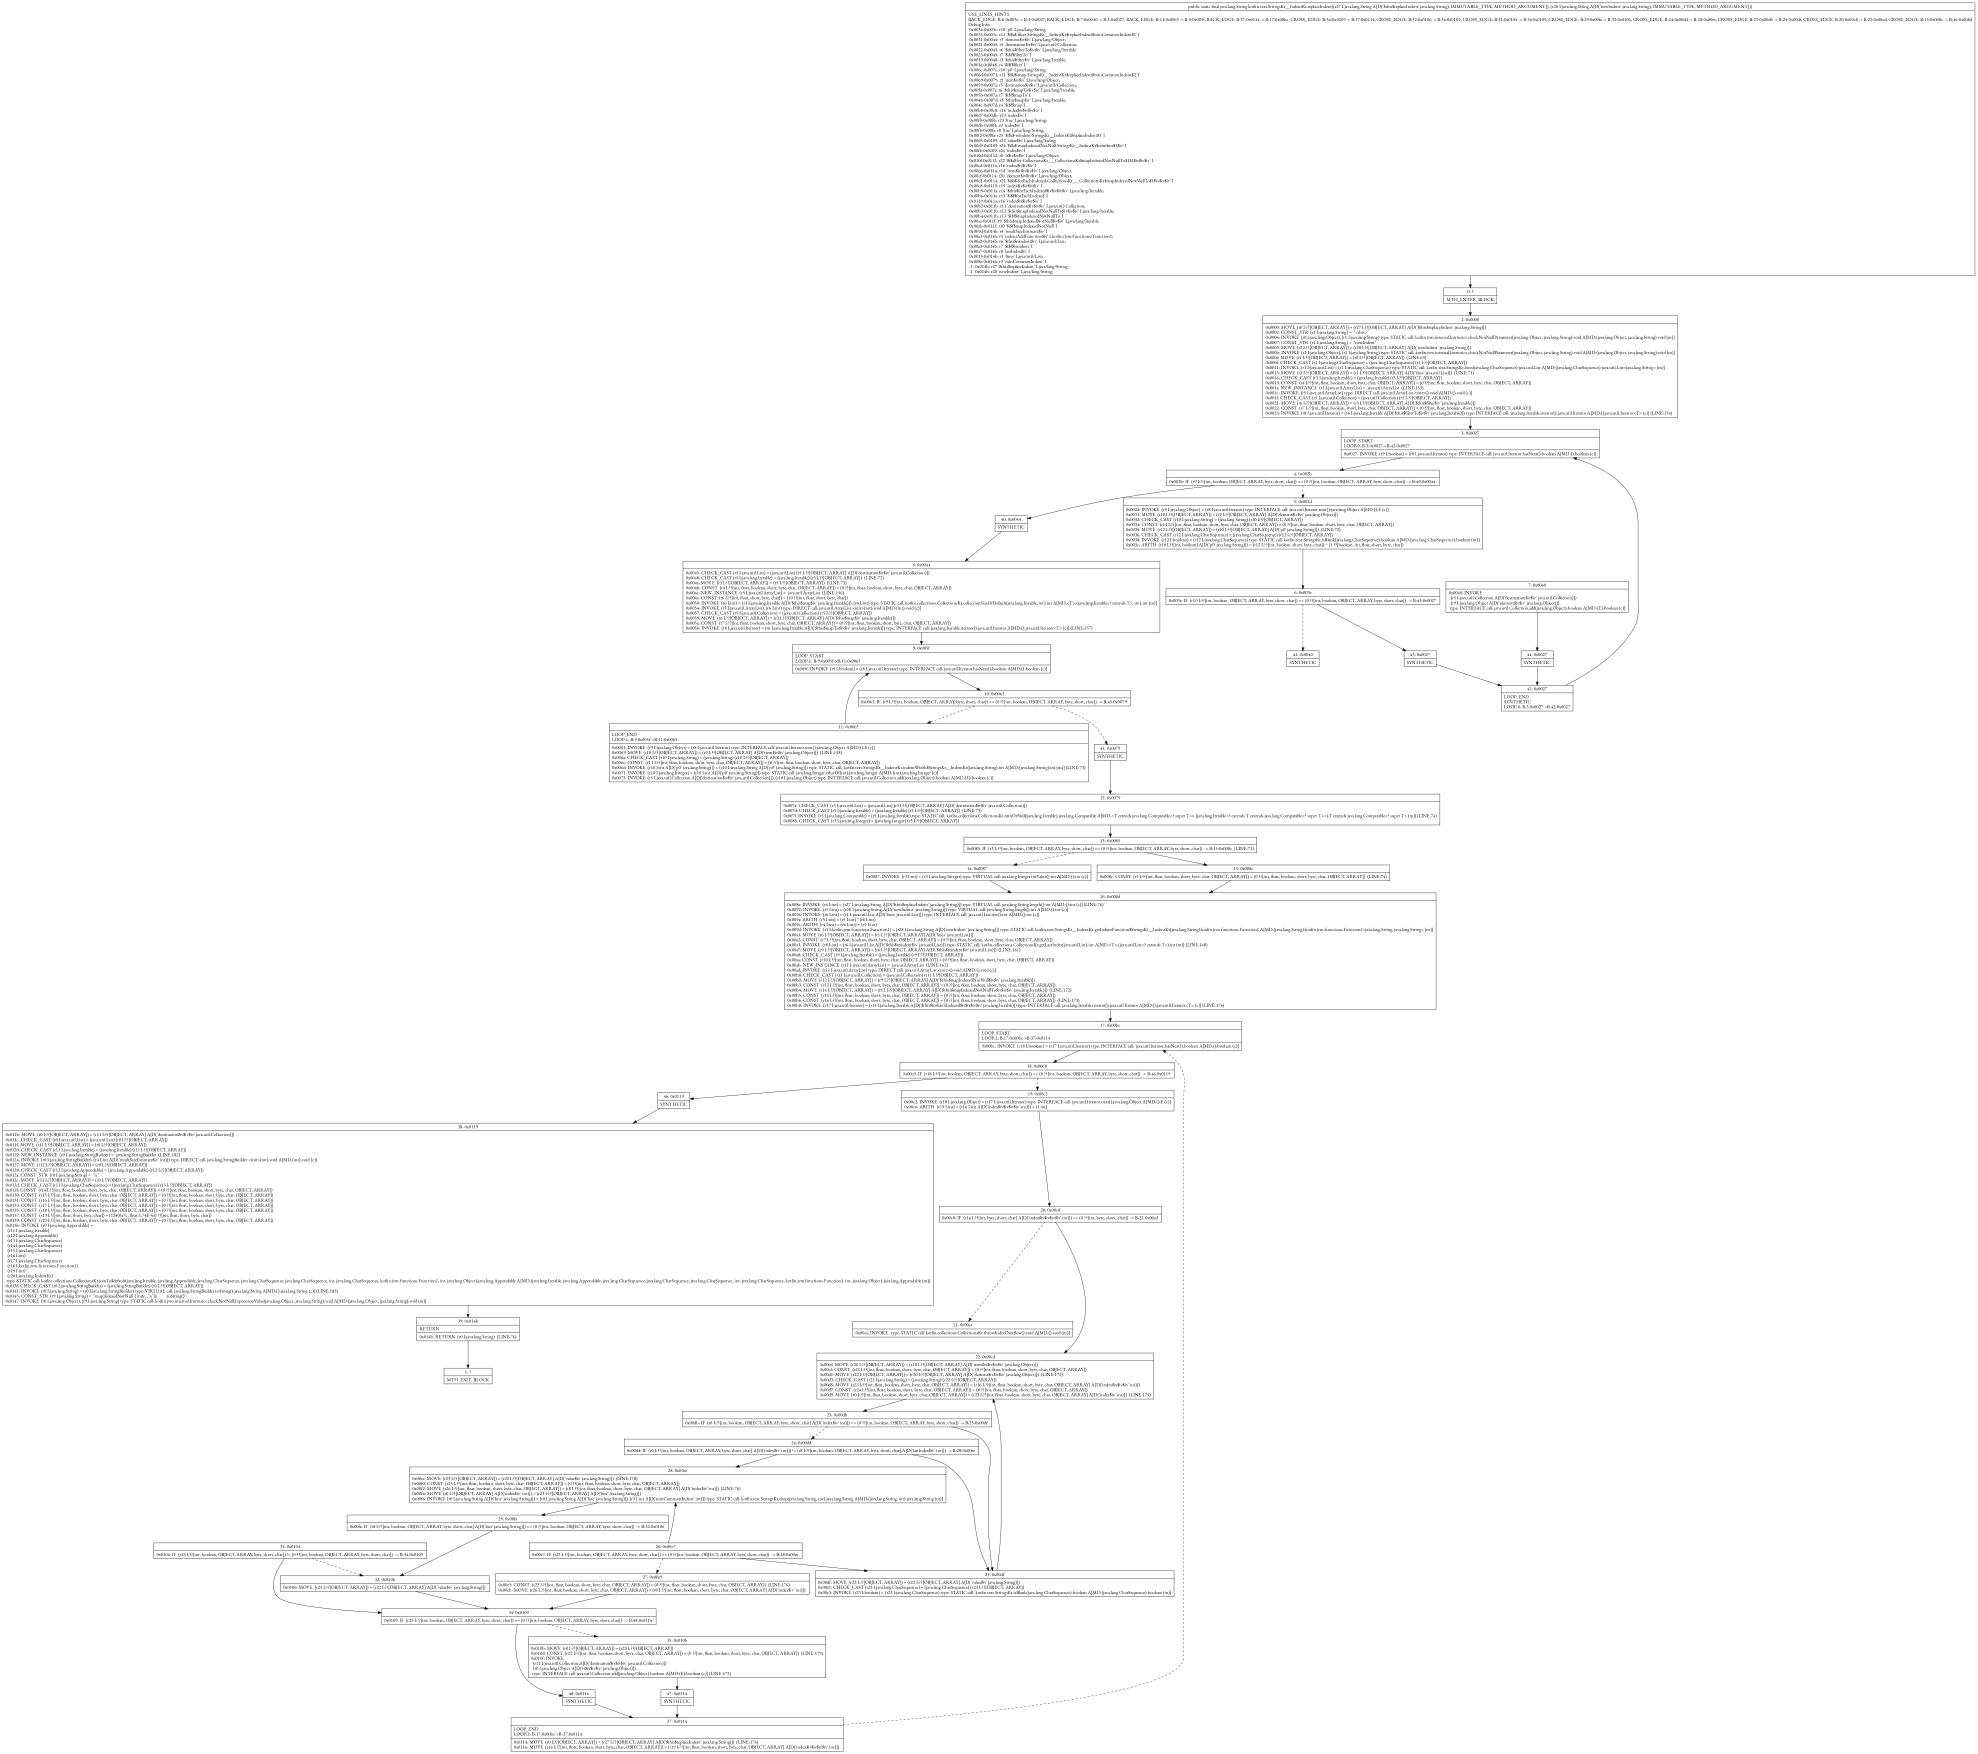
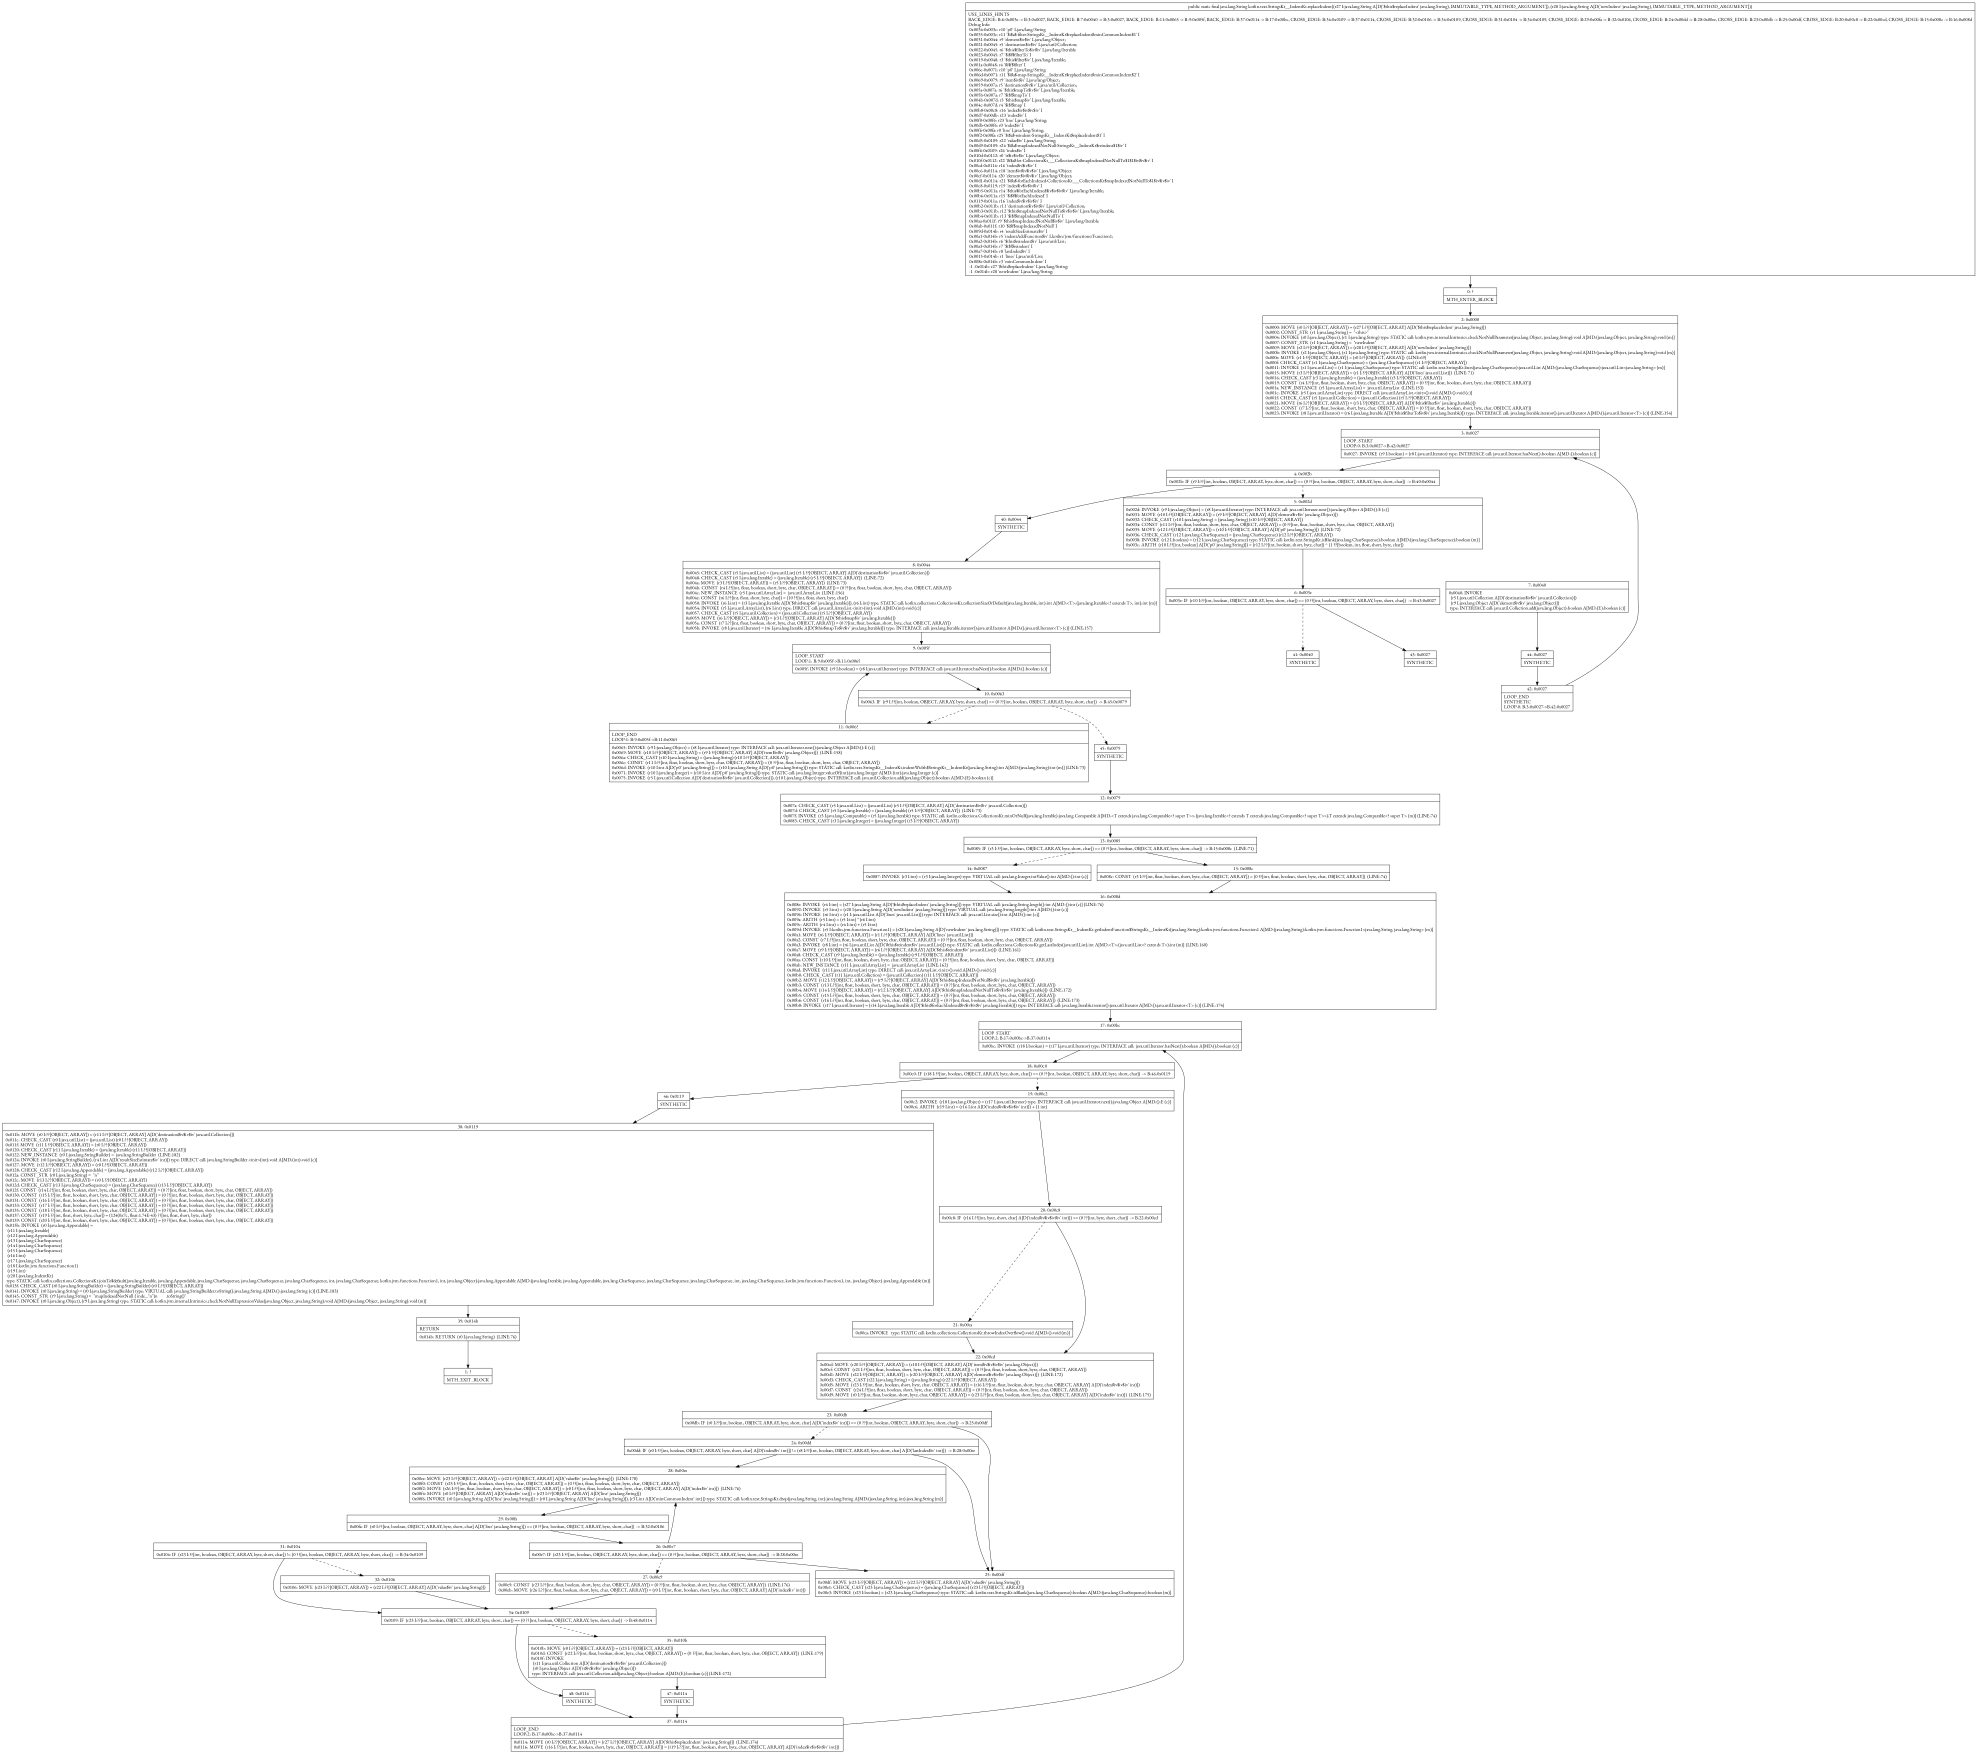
(1467, 675) -> none
(1001, 1486) -> (970, 1343)
(1184, 1528) -> (1184, 1528)
(448, 1553) -> (585, 1537)
